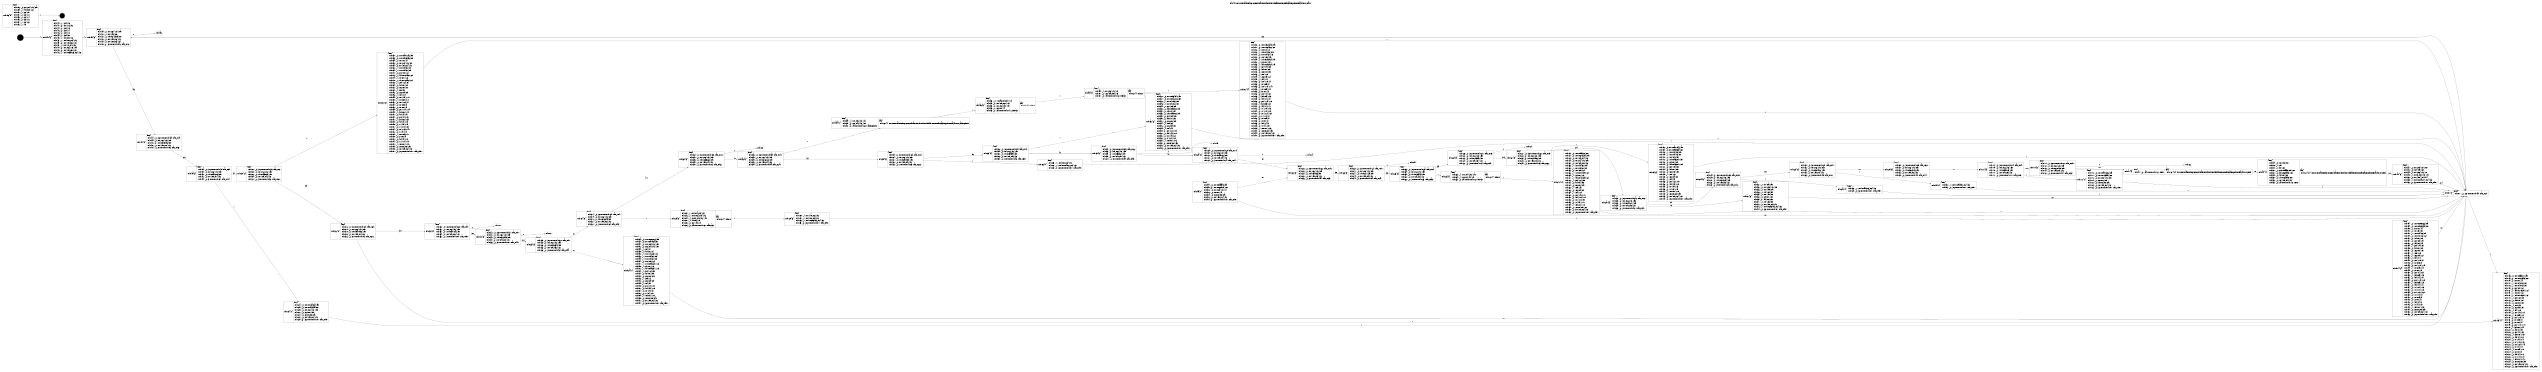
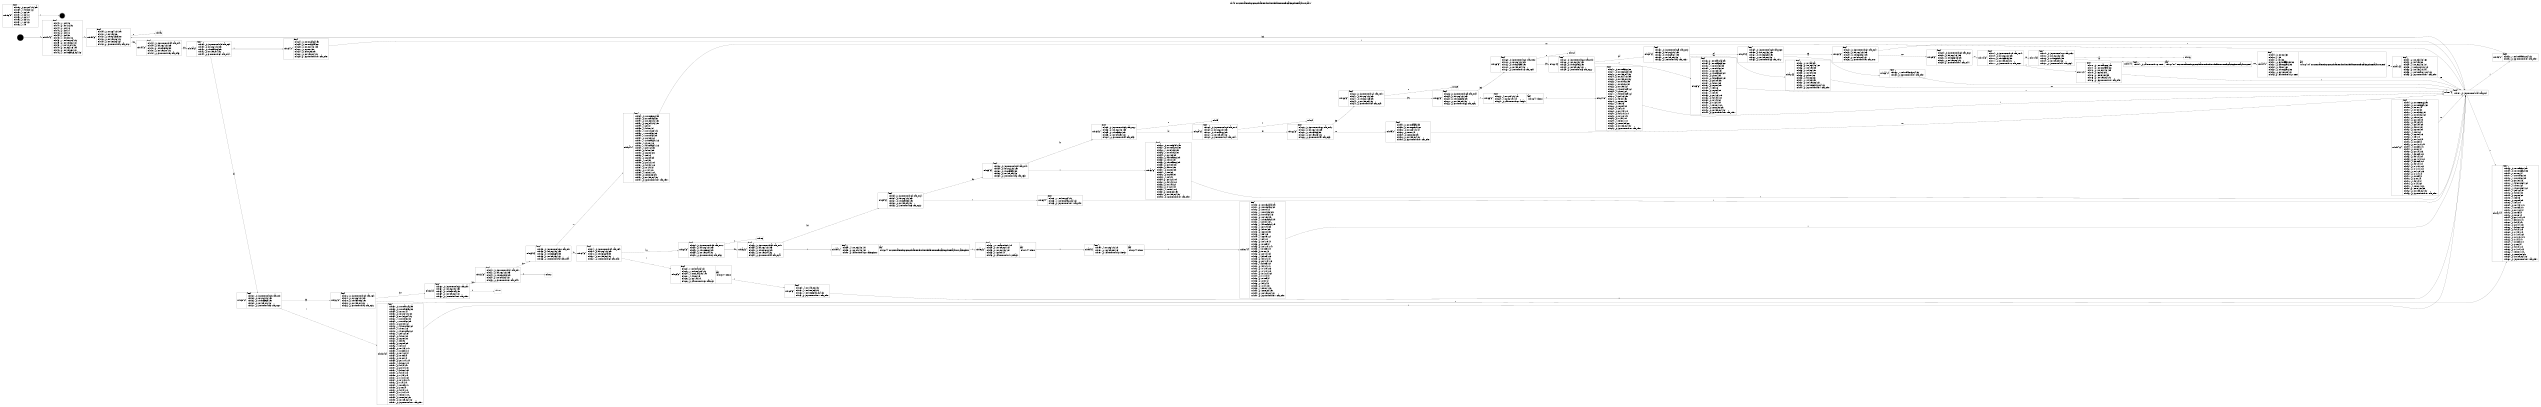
(1262, 183) -> (1359, 132)
(2441, 183) -> (2441, 78)
(2210, 191) -> (2489, 76)
